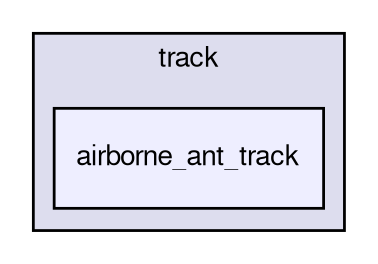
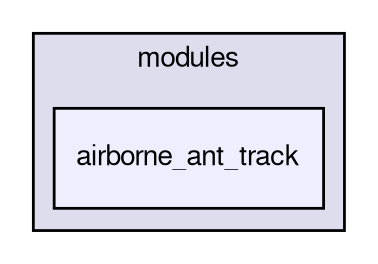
(189, 60) -> (189, 60)
